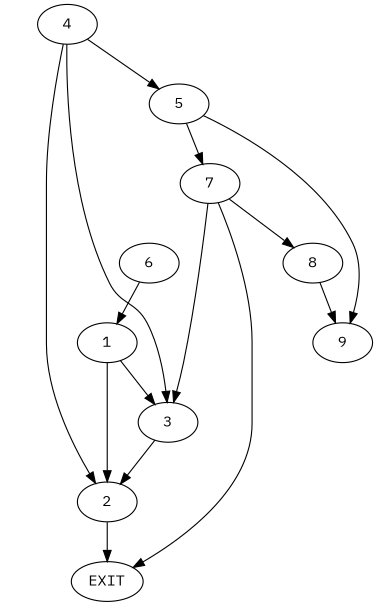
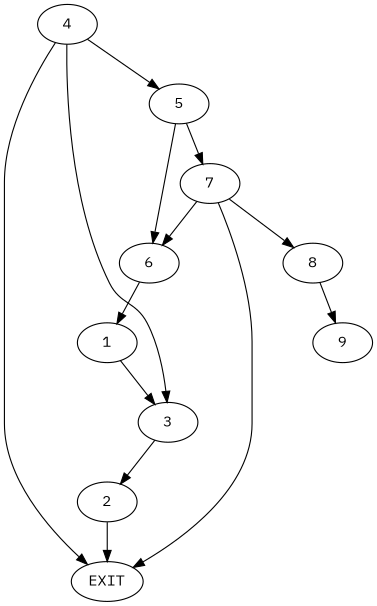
(314, 191) -> (165, 178)
(46, 263) -> (4, 306)
(195, 298) -> (183, 219)
(107, 417) -> none
